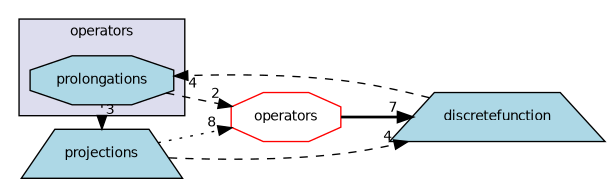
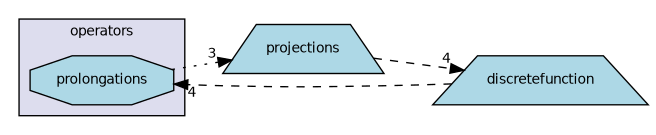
(286, 117) -> none
